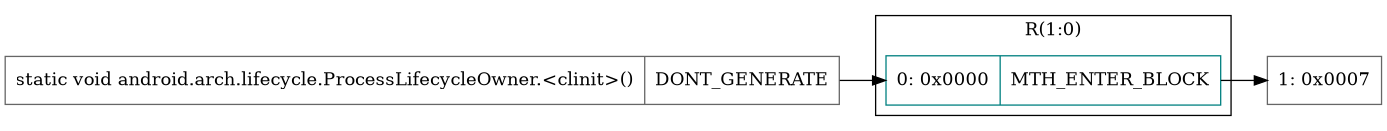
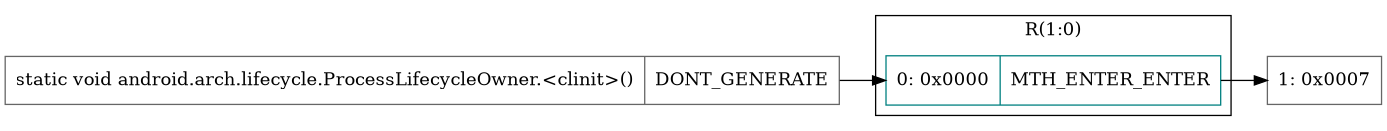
(1110, 80) -> (1110, 80)
